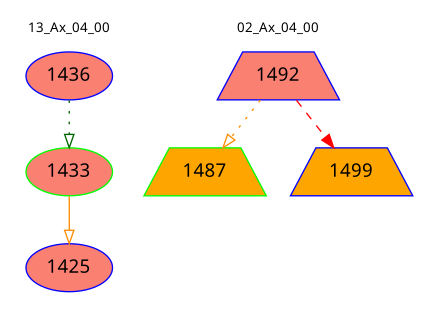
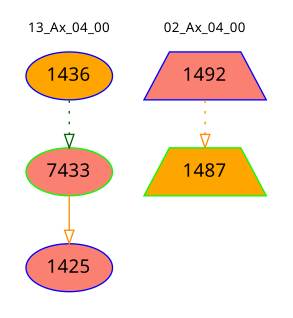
(69, 76) -> (69, 76)
(69, 172) -> (69, 172)
(352, 172) -> none
